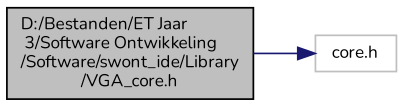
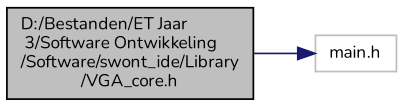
(356, 53) -> (356, 53)
